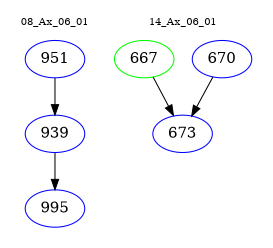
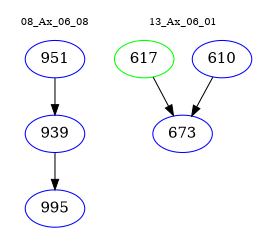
(55, 22) -> (55, 22)
(183, 22) -> (183, 22)
(144, 59) -> (144, 59)
(222, 59) -> (222, 59)
